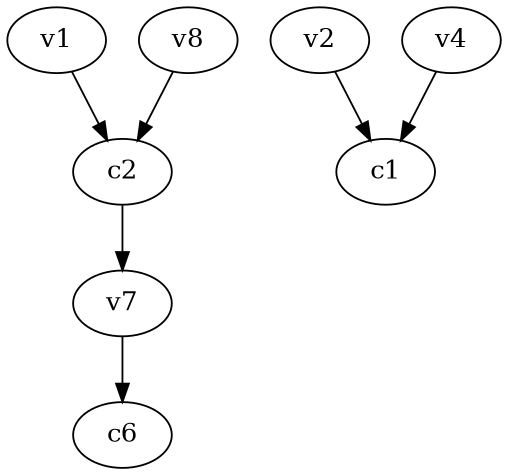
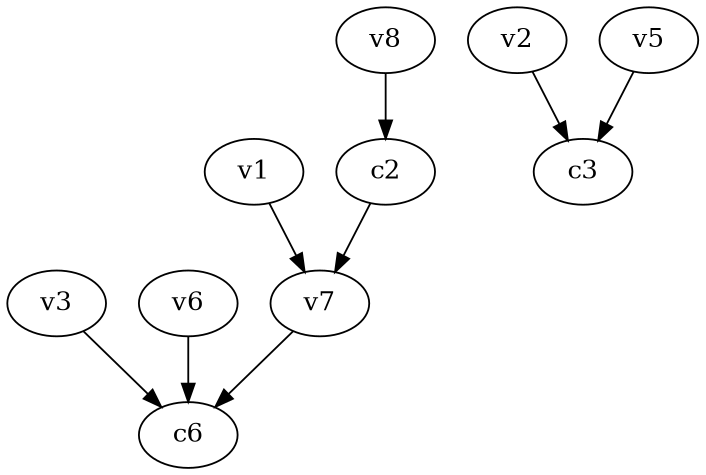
(451, 40) -> (649, 40)
(85, 98) -> (283, 229)
(386, 172) -> (583, 172)
none -> (57, 303)
none -> (188, 303)
